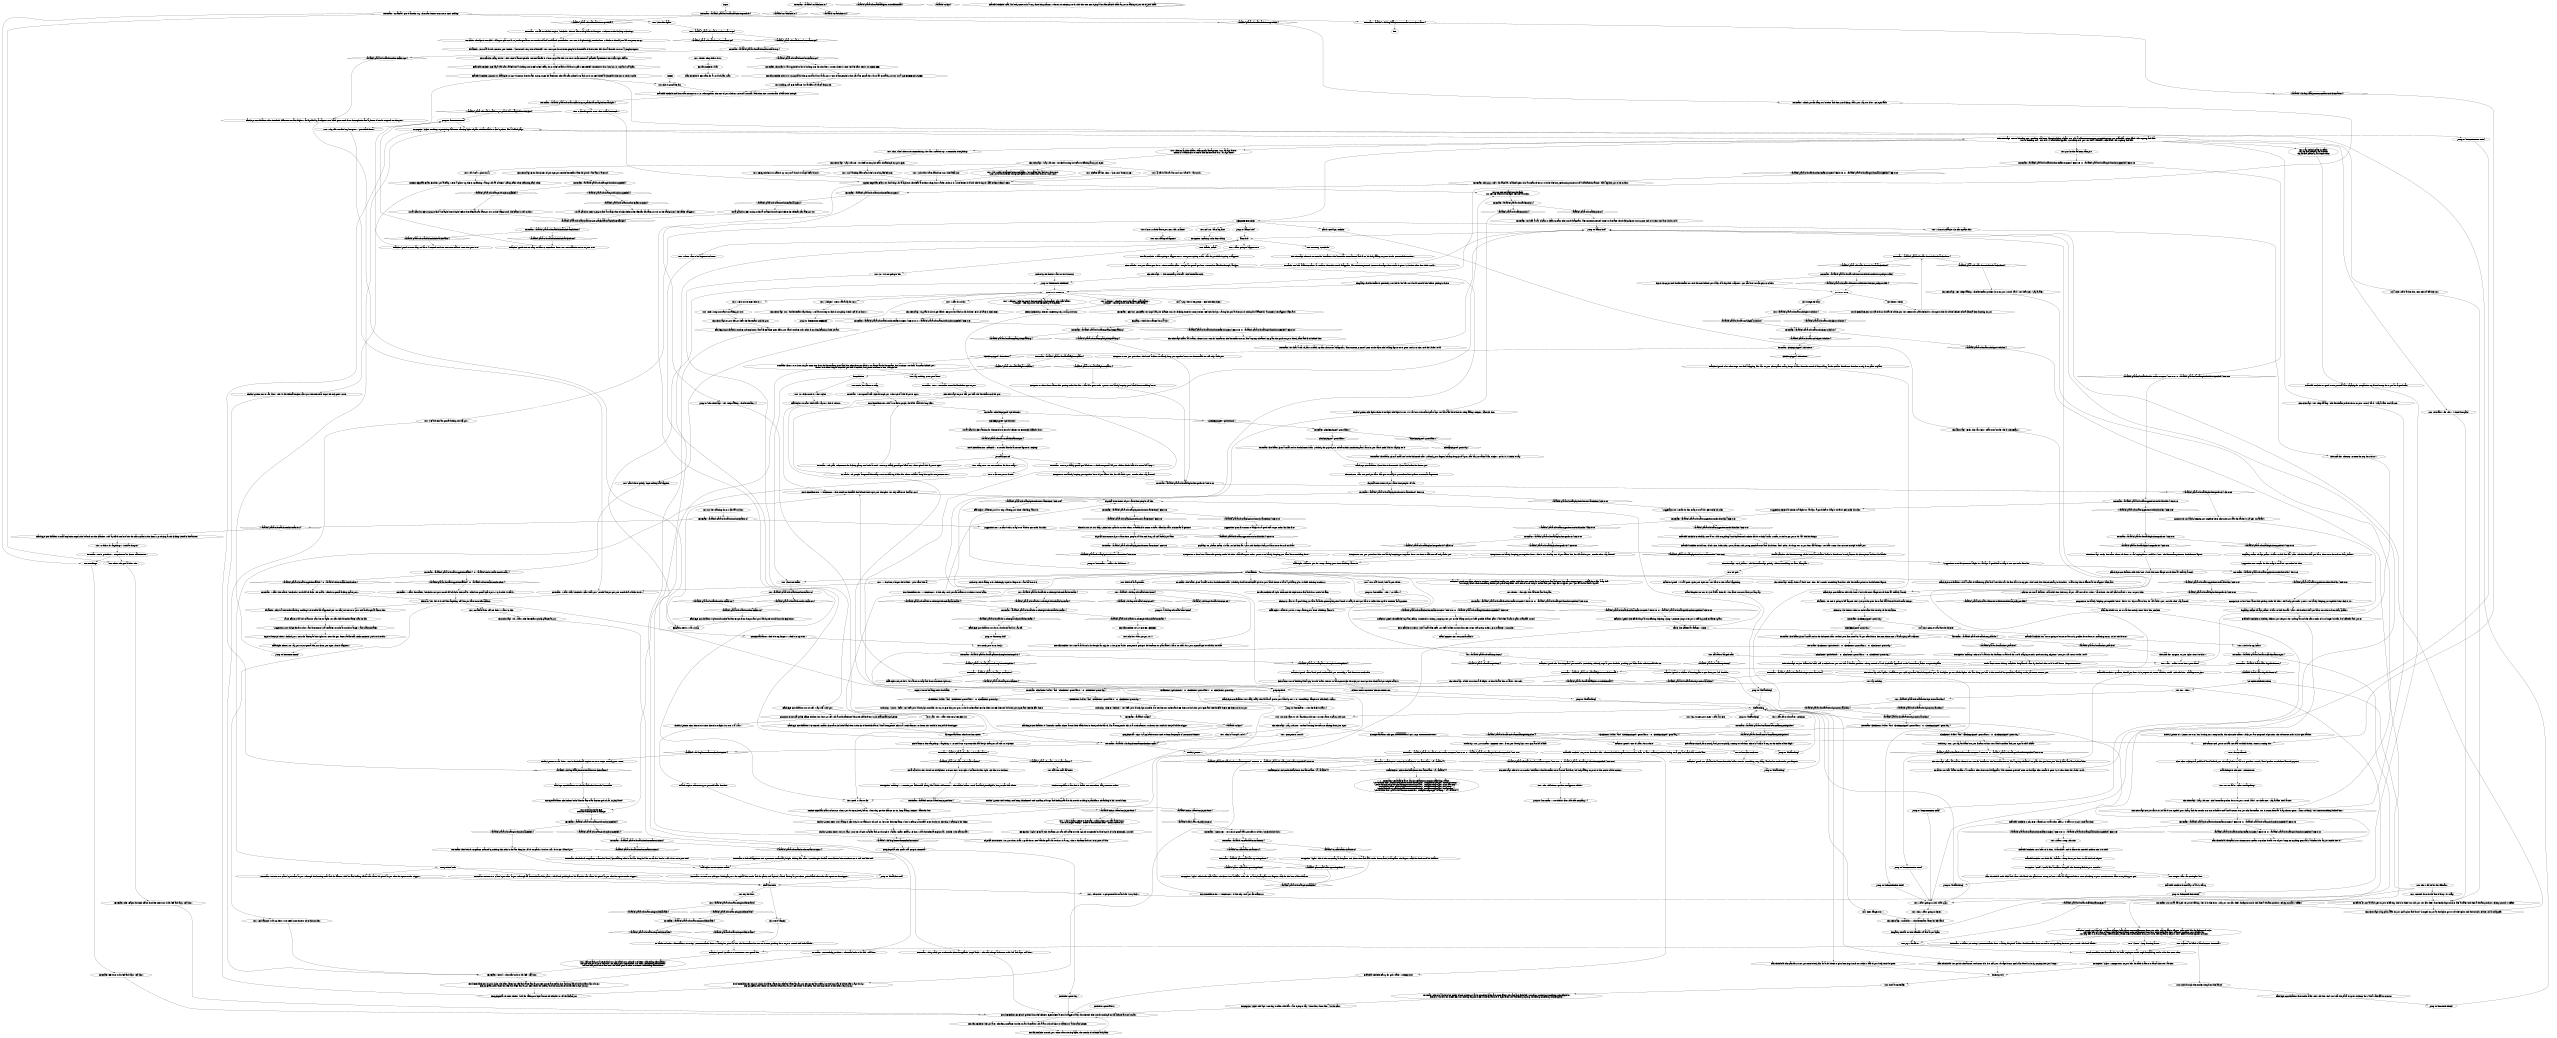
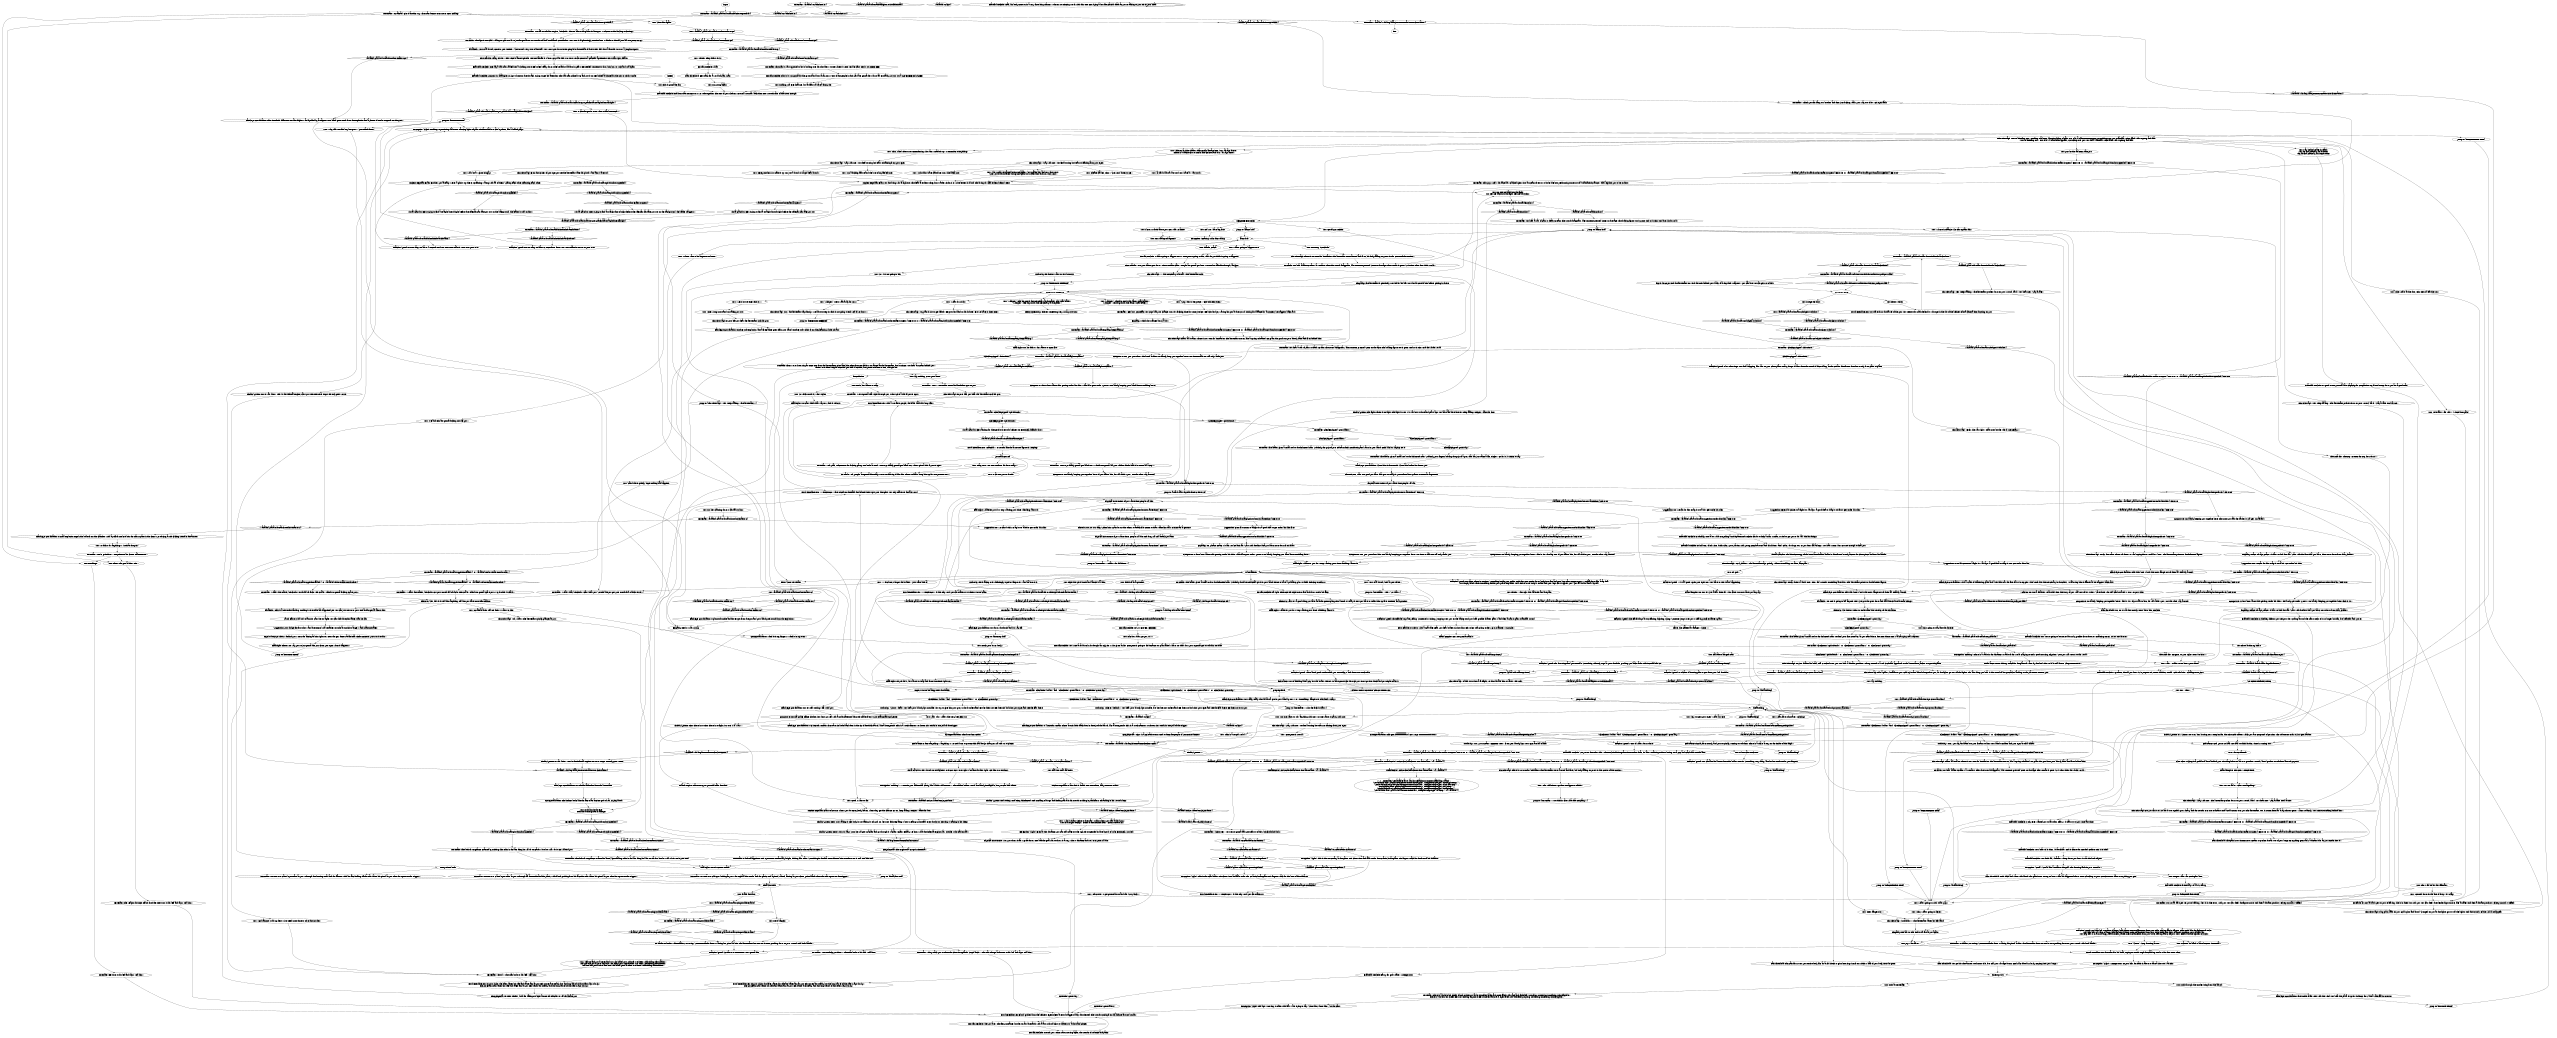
none -> (717, 85)
(477, 173) -> (477, 173)
(1333, 230) -> (1333, 230)
none -> (1035, 348)
none -> (1185, 492)
(943, 527) -> (1067, 488)
(791, 582) -> (791, 582)
none -> (1085, 582)
(2249, 646) -> (2249, 646)
none -> (1515, 672)
(808, 708) -> (808, 708)
(2237, 770) -> (2237, 770)
(2063, 841) -> none
(905, 850) -> (905, 850)
(746, 894) -> (746, 894)
(1915, 932) -> (1915, 932)
(2199, 964) -> (2090, 980)
